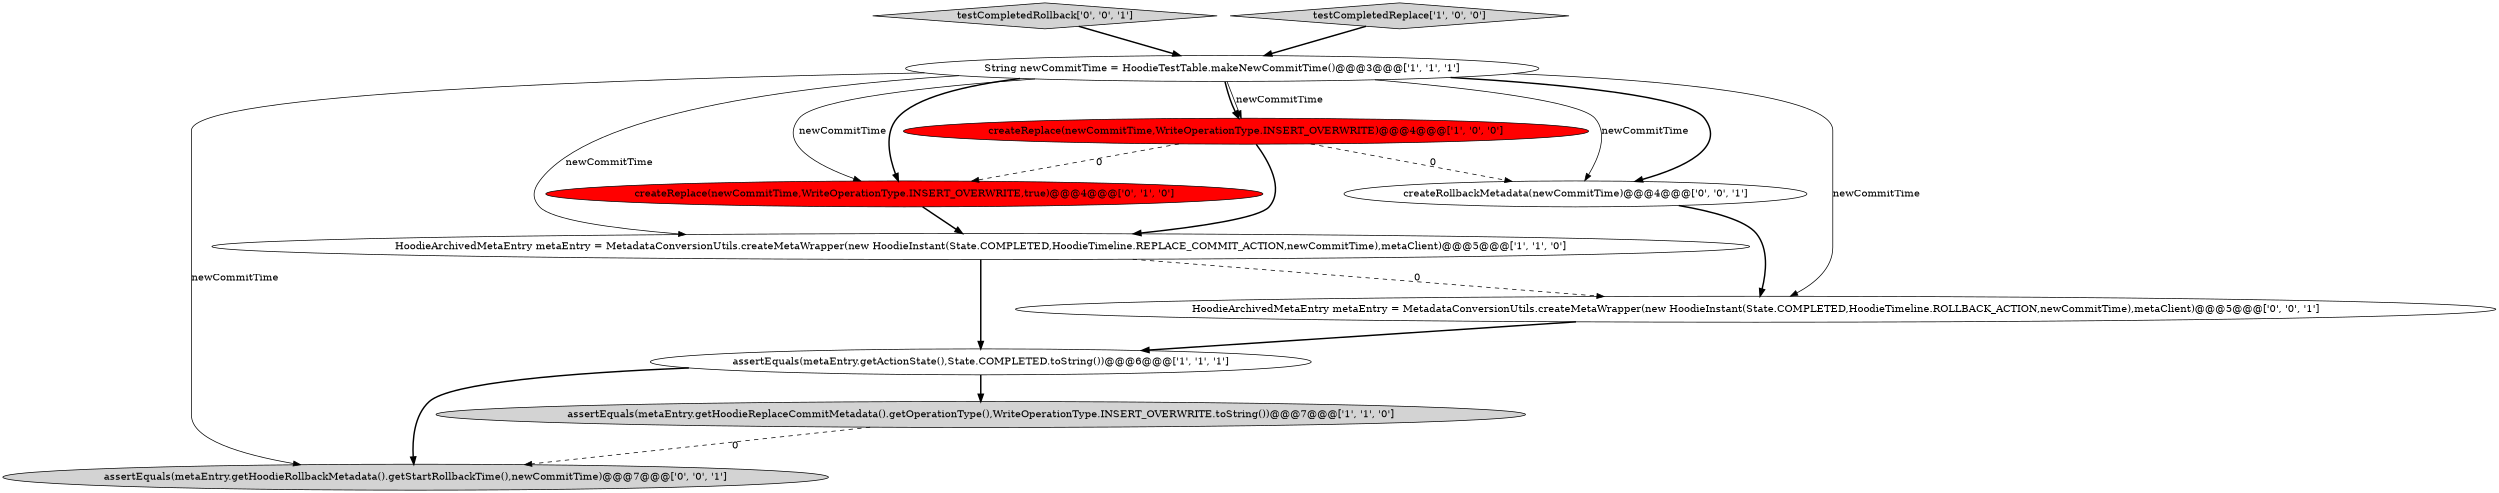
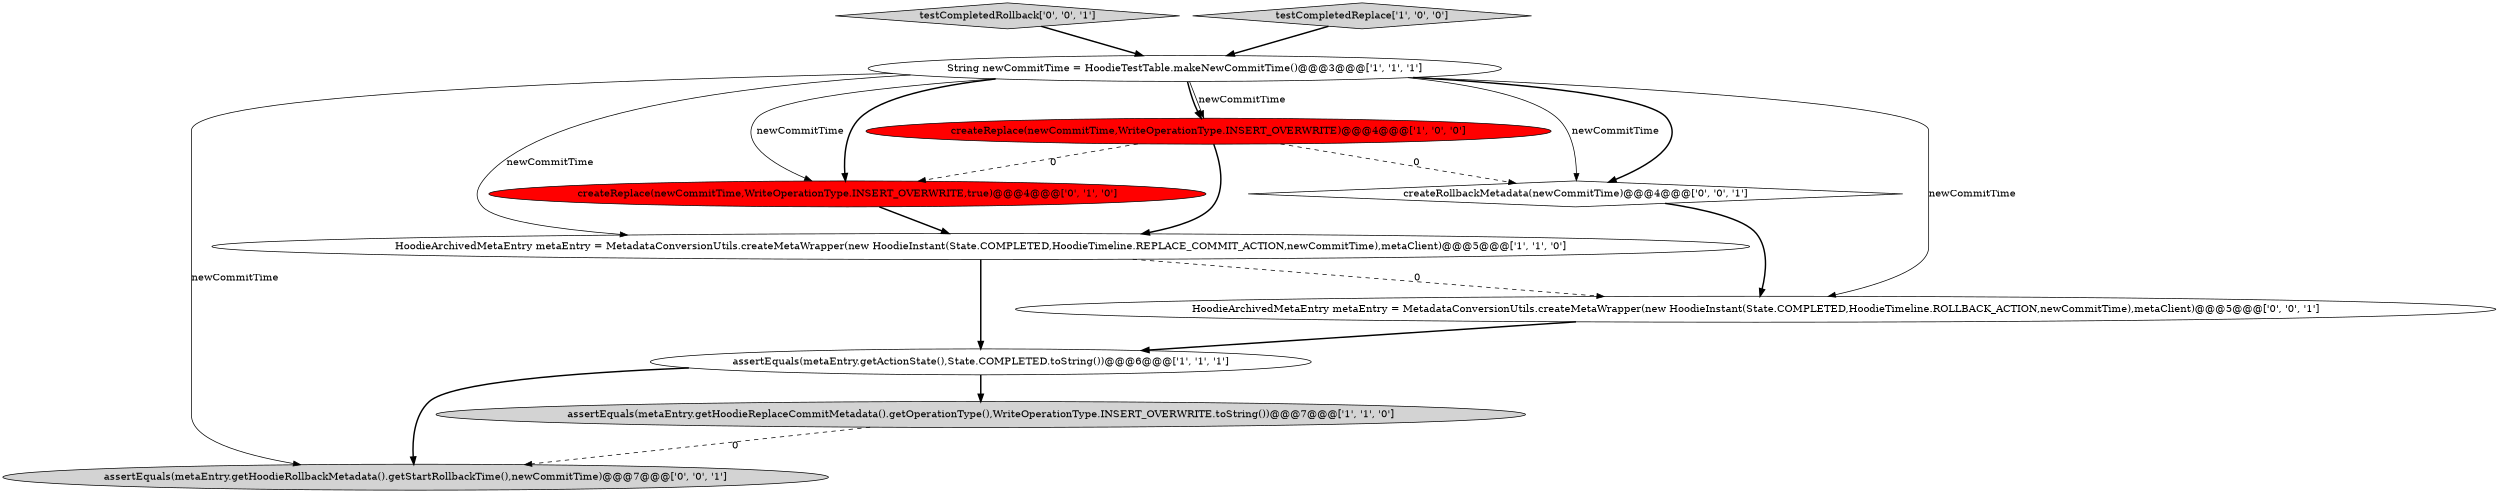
(1575, 194) -> (1575, 194)
